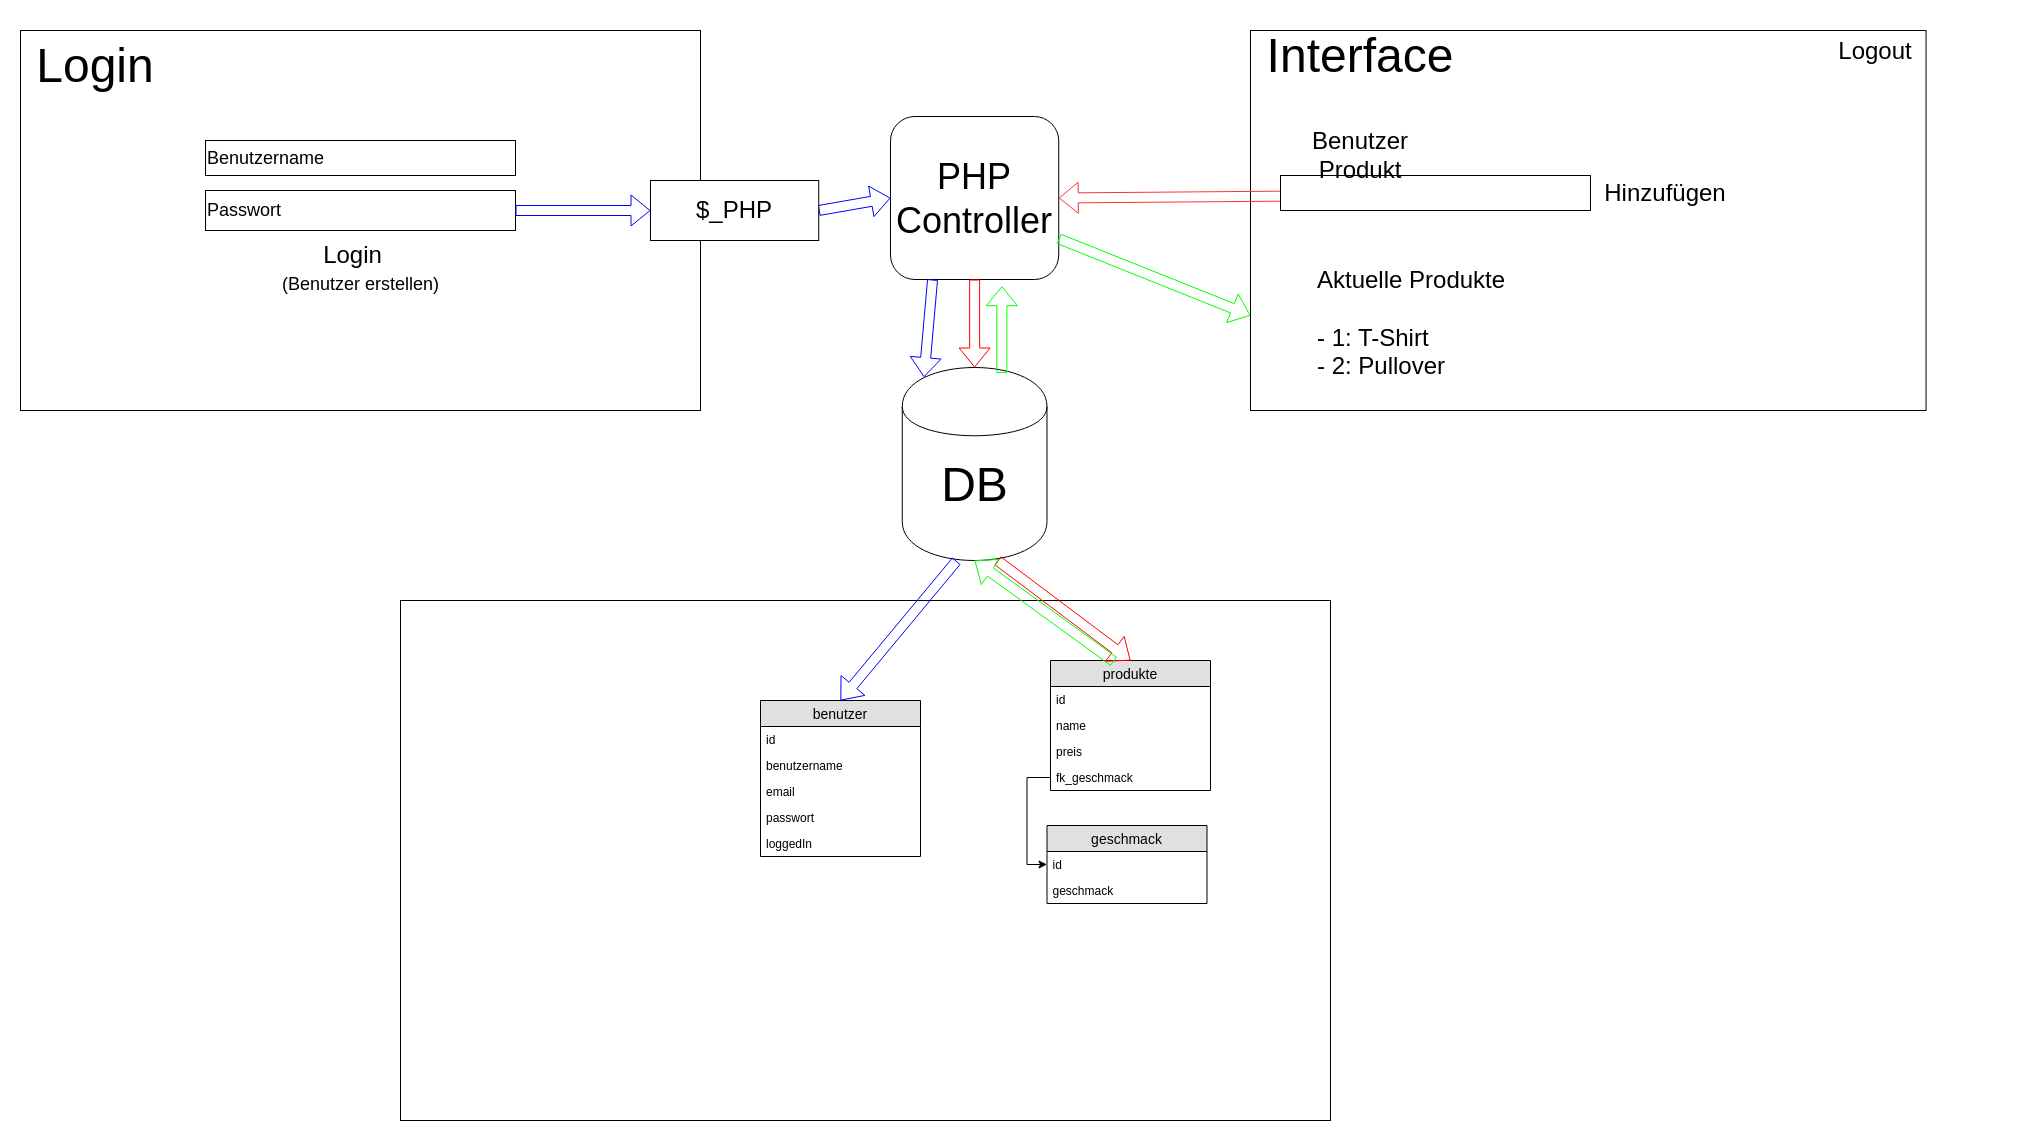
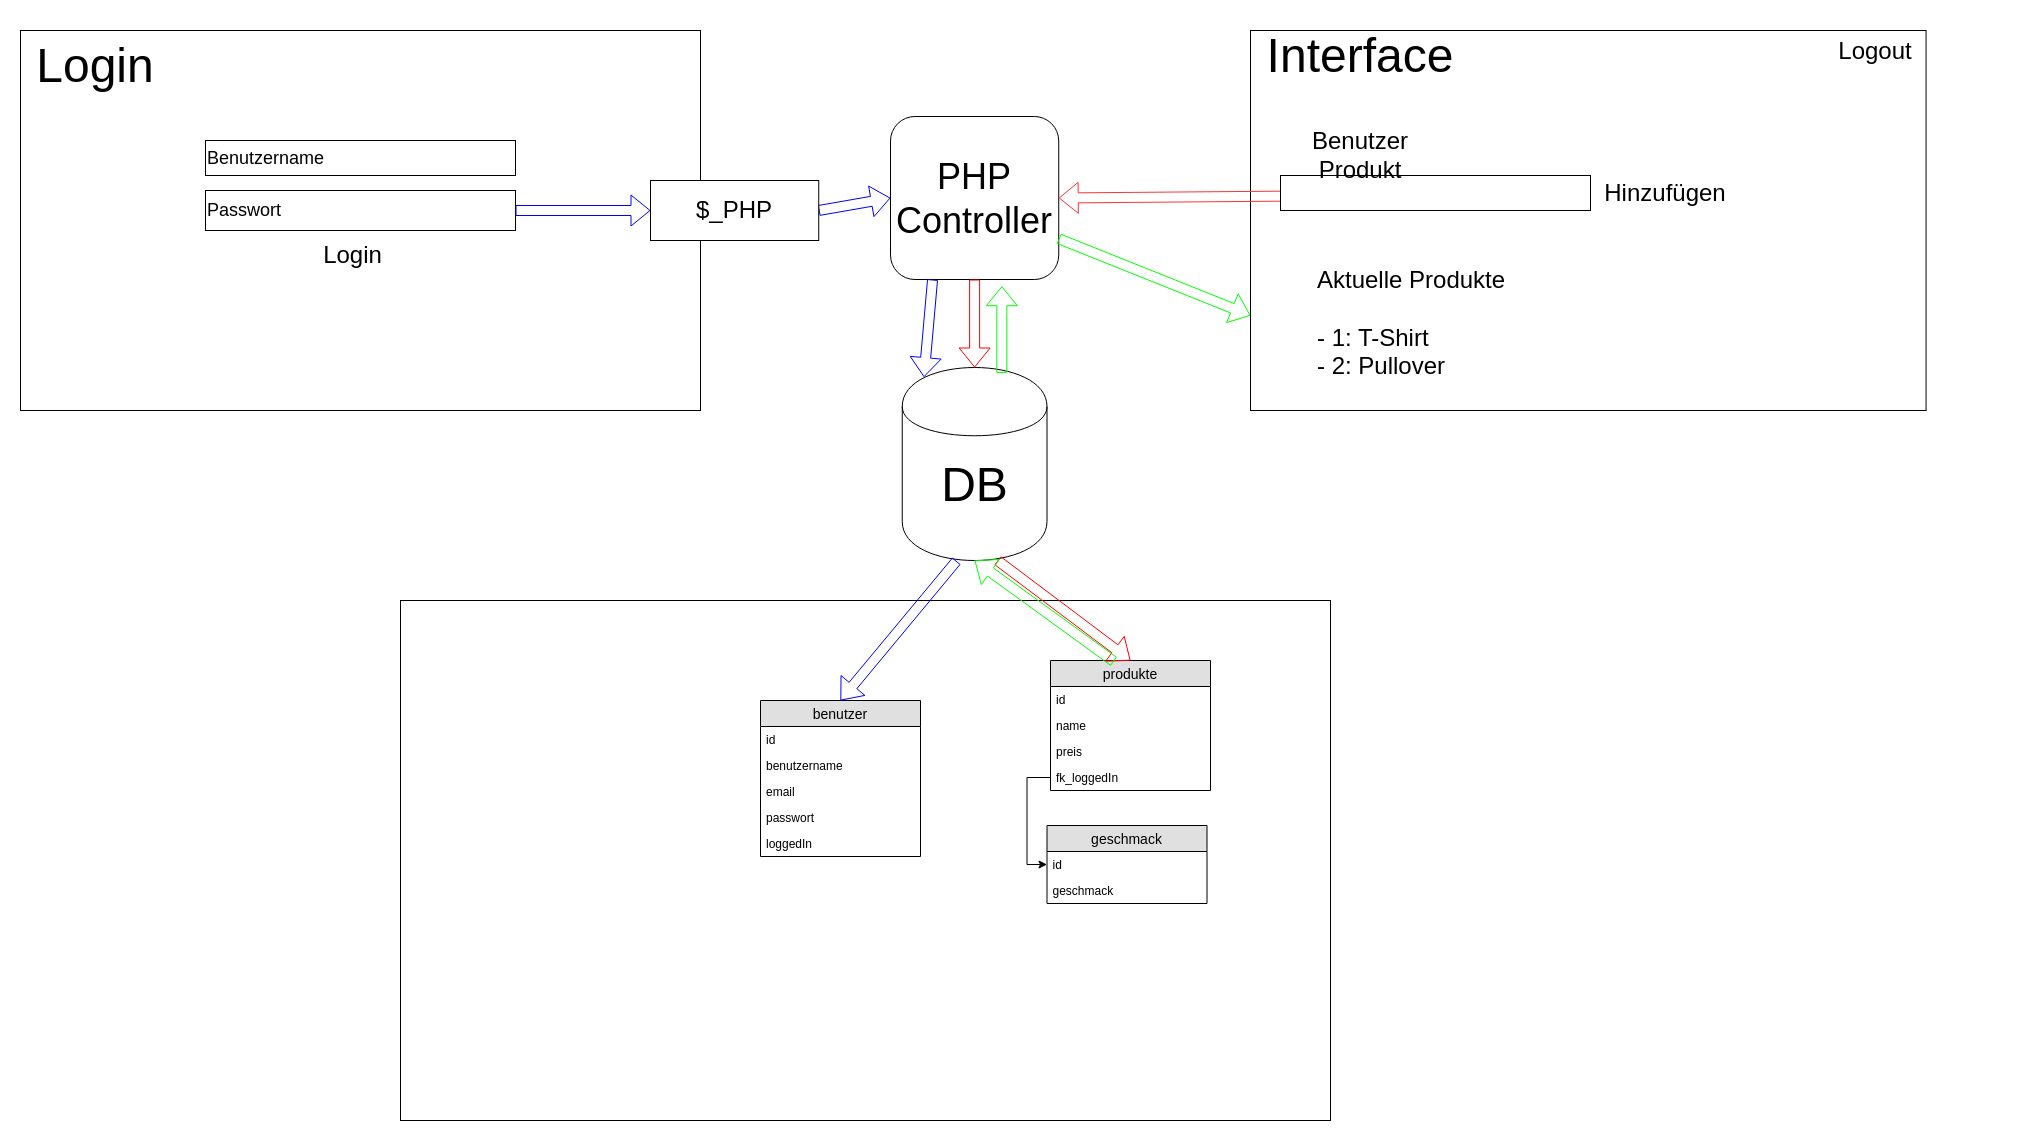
(361, 284) -> none
(1096, 778) -> (1091, 778)
